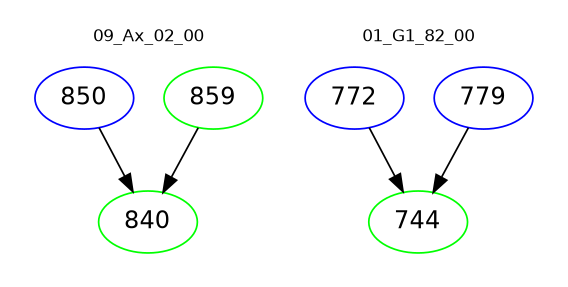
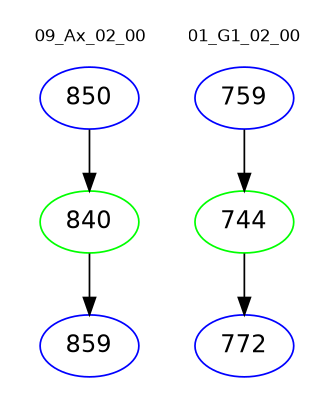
(419, 37) -> (244, 37)
(213, 98) -> (89, 346)
(484, 98) -> (244, 98)
(185, 152) -> (89, 275)
(382, 152) -> (244, 275)
